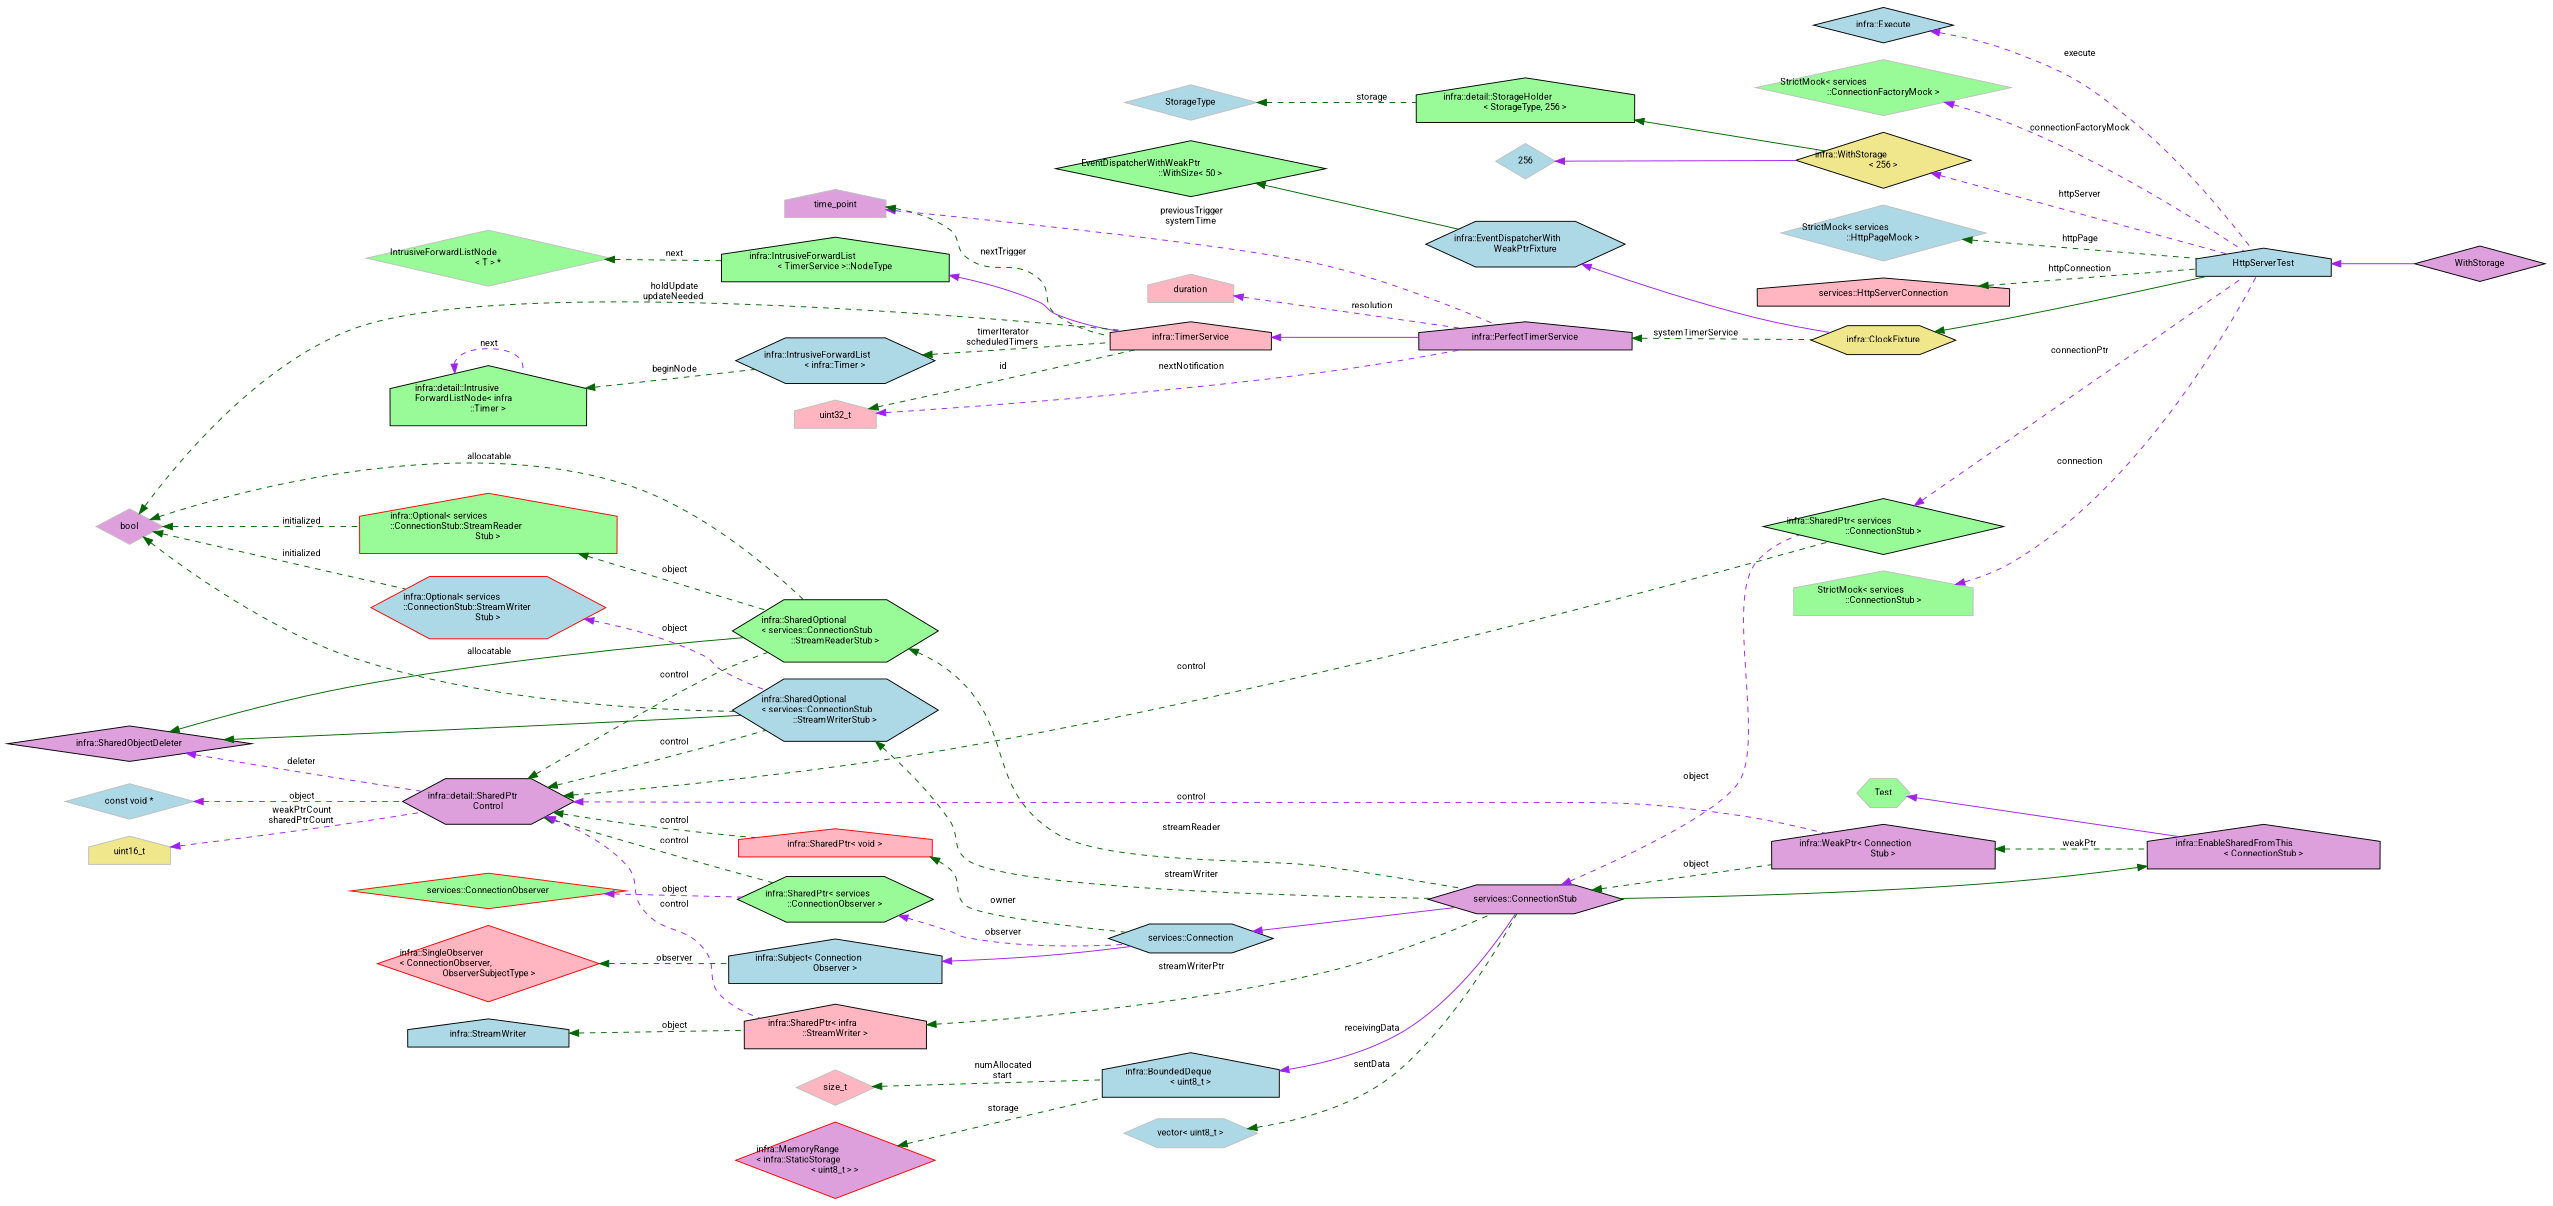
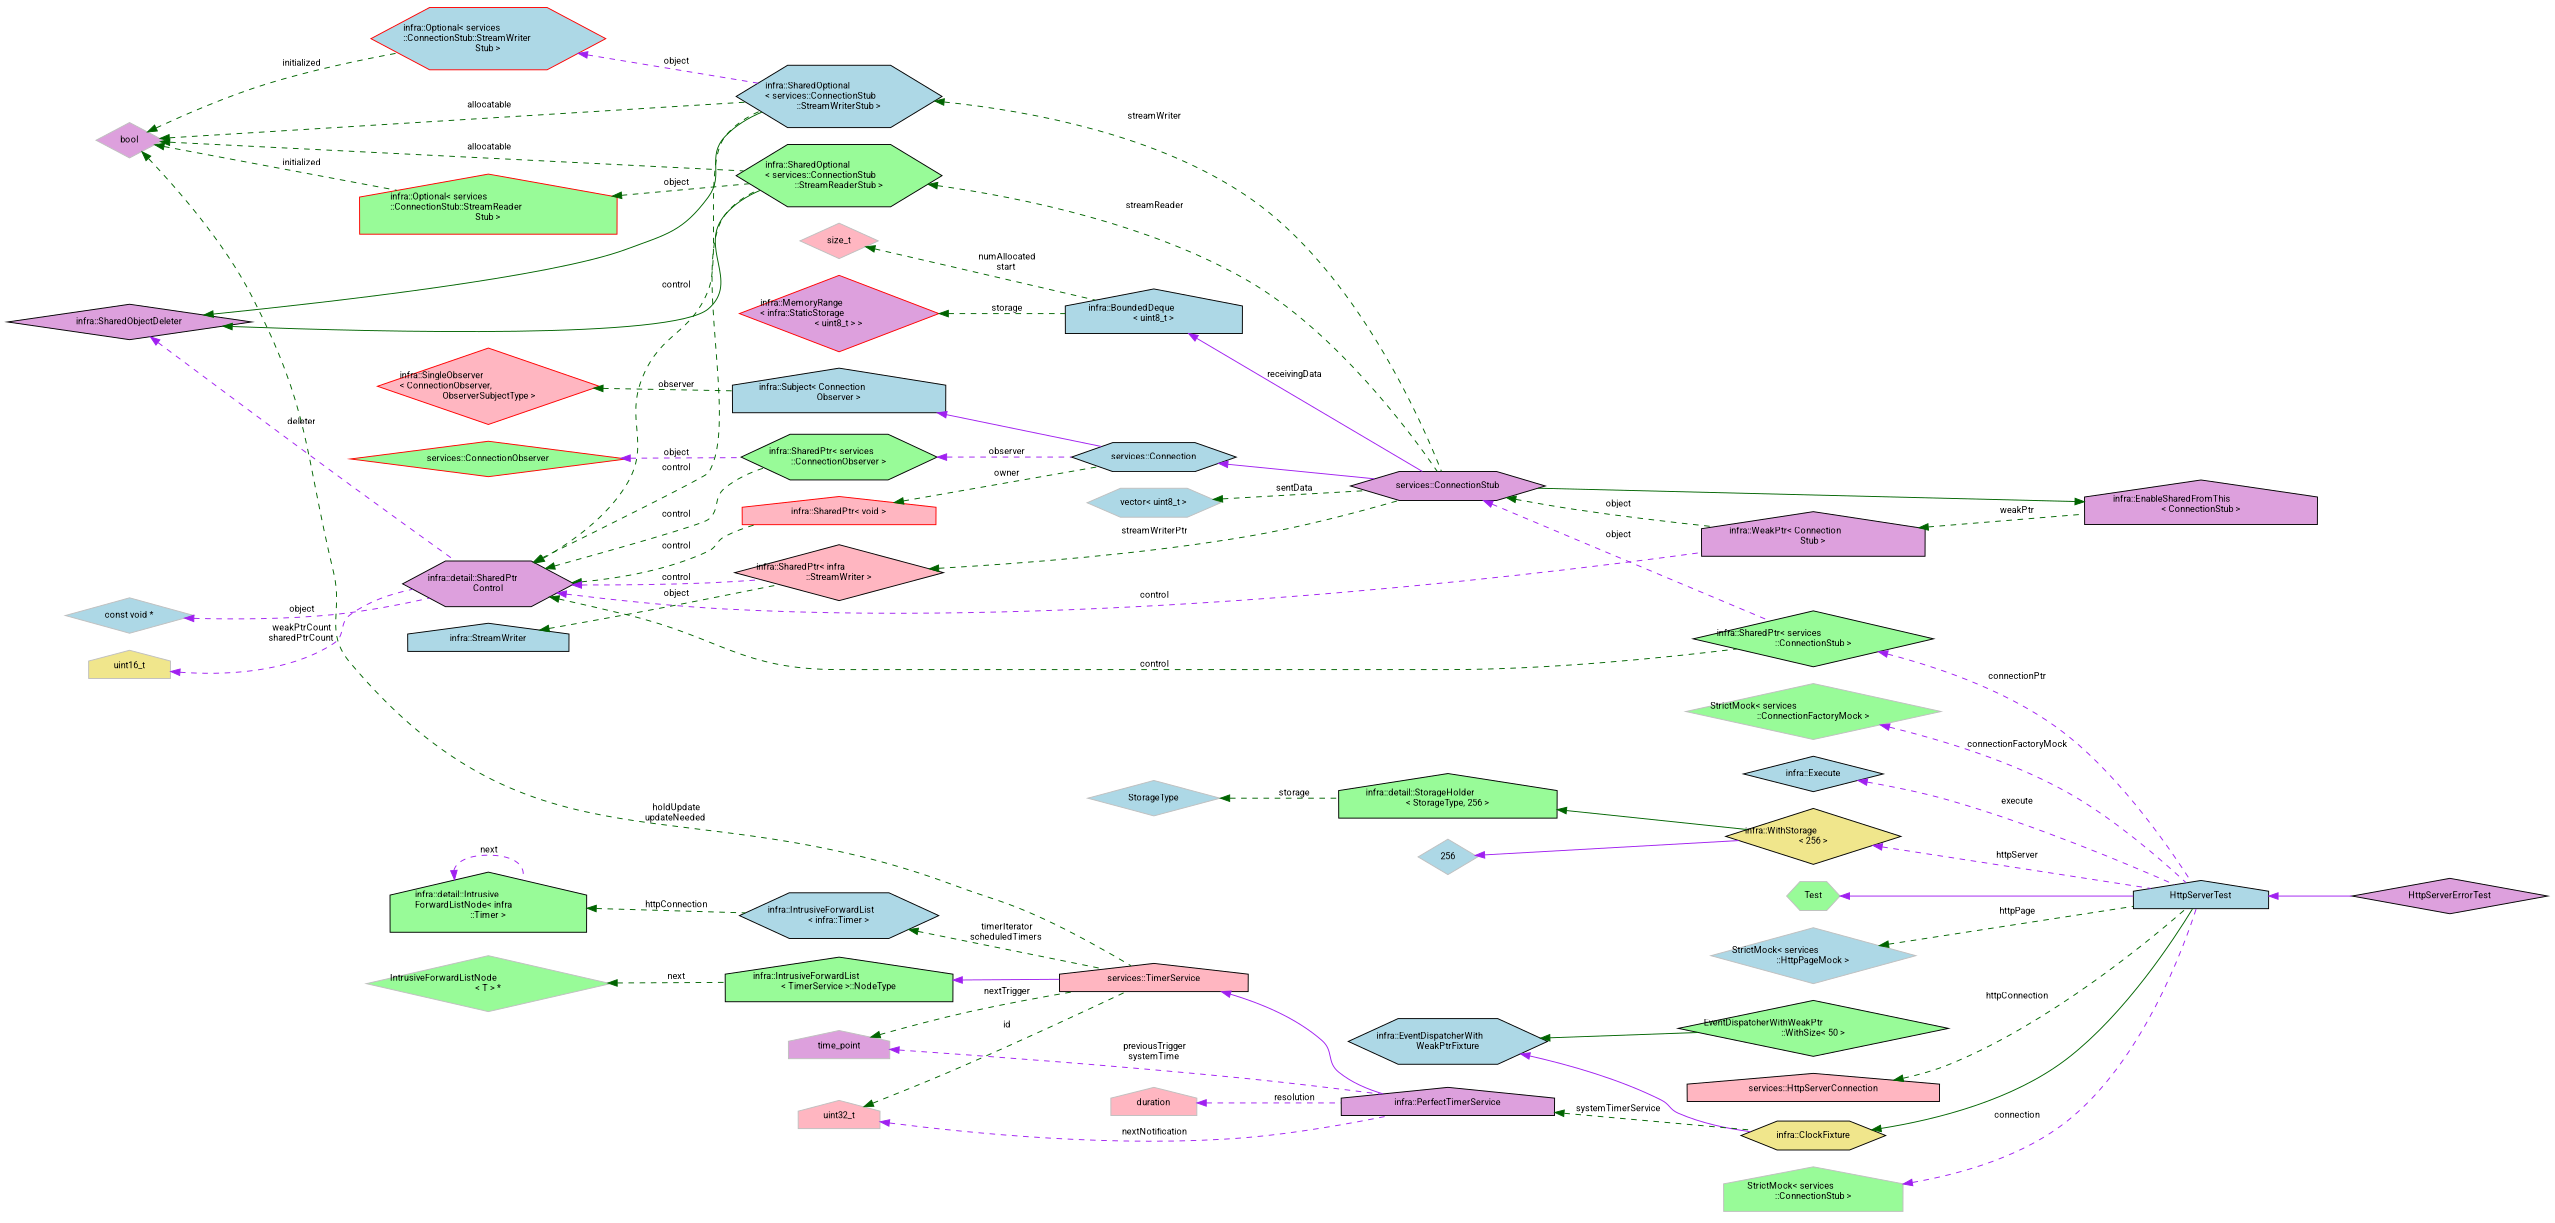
(1362, 207) -> (1624, 1035)
(2480, 264) -> (2450, 896)
(1191, 337) -> (1154, 979)
(674, 370) -> (676, 905)
(2048, 817) -> (1992, 896)
(835, 1029) -> (839, 573)
